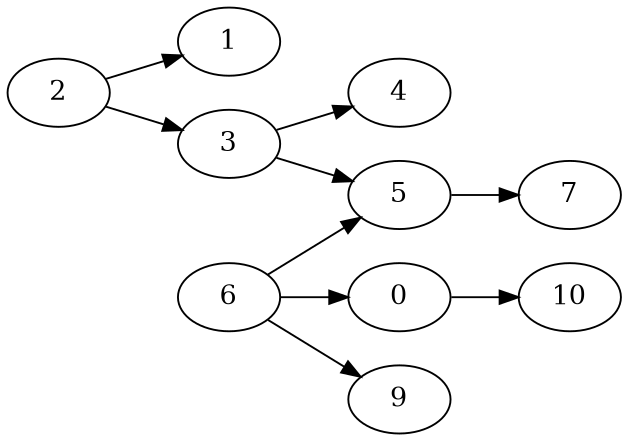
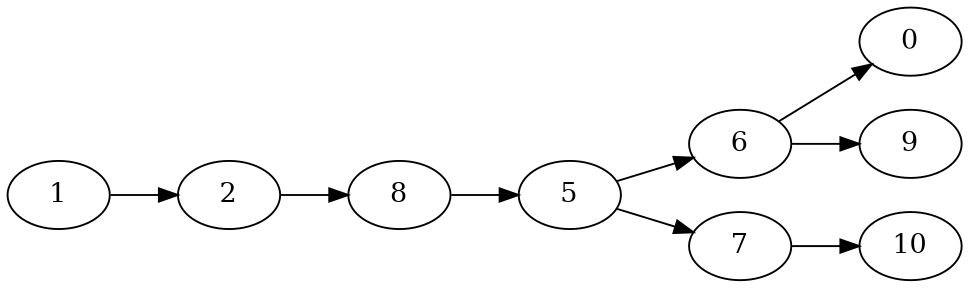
(135, 70) -> (135, 195)
(399, 93) -> none
(229, 144) -> (399, 195)
(306, 251) -> (646, 172)
(475, 297) -> (816, 246)
